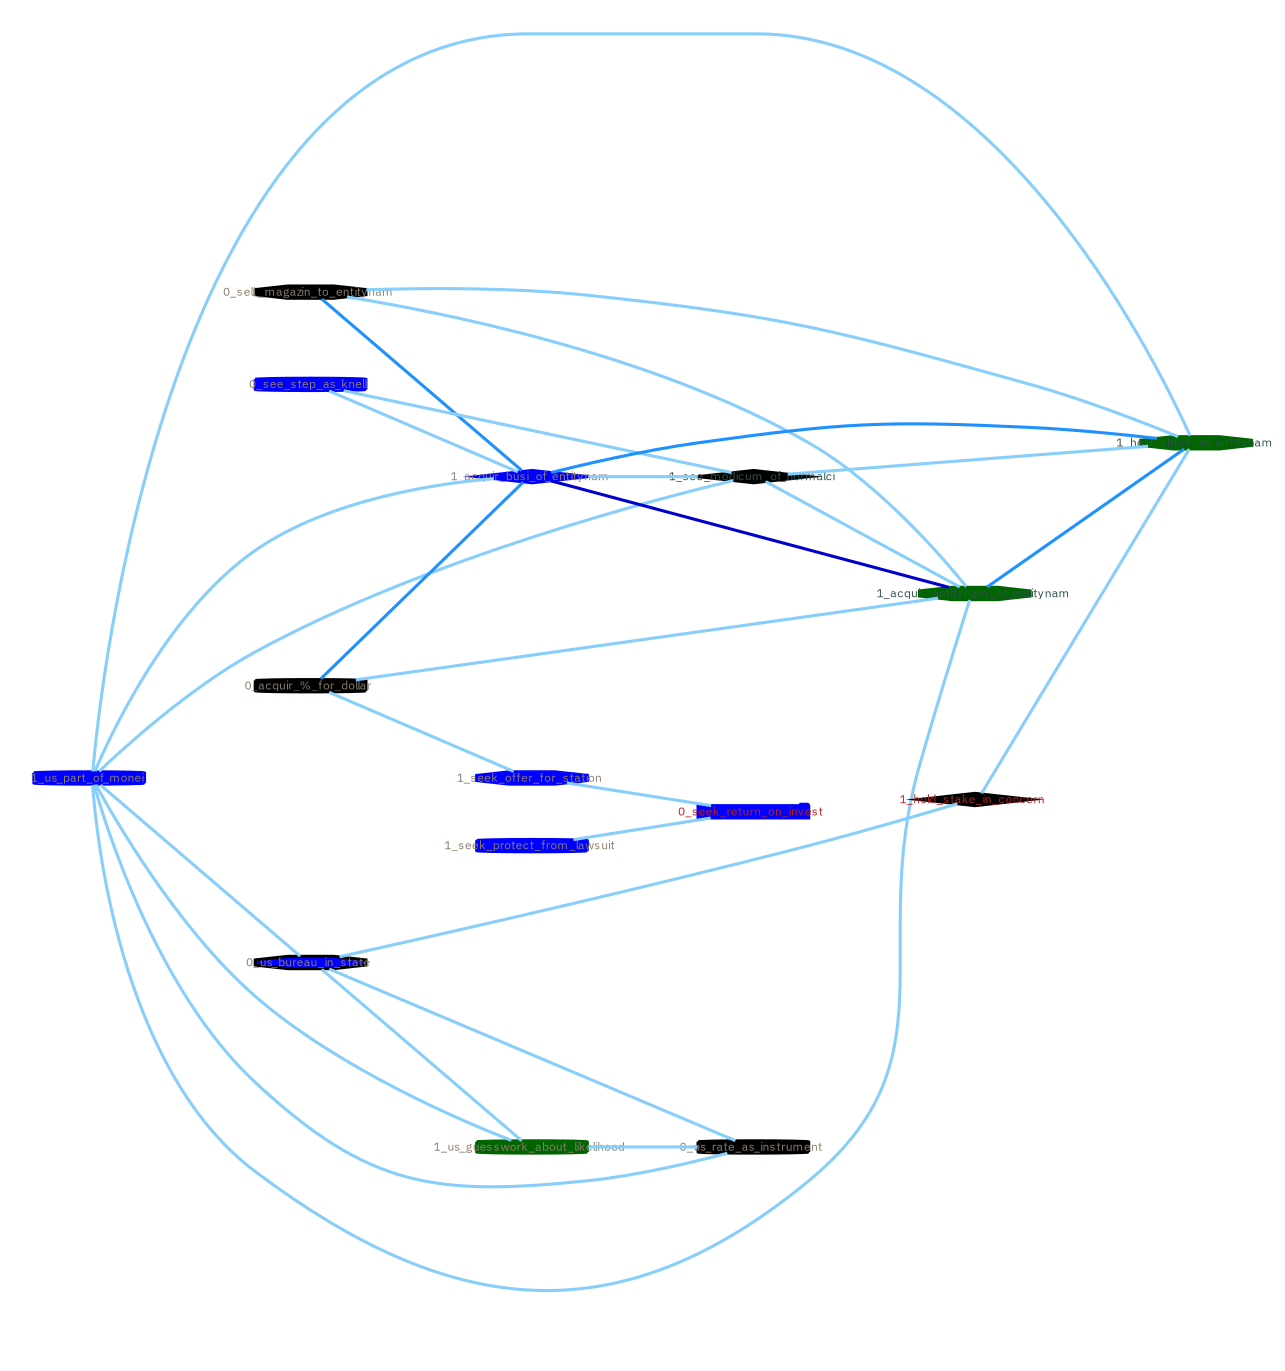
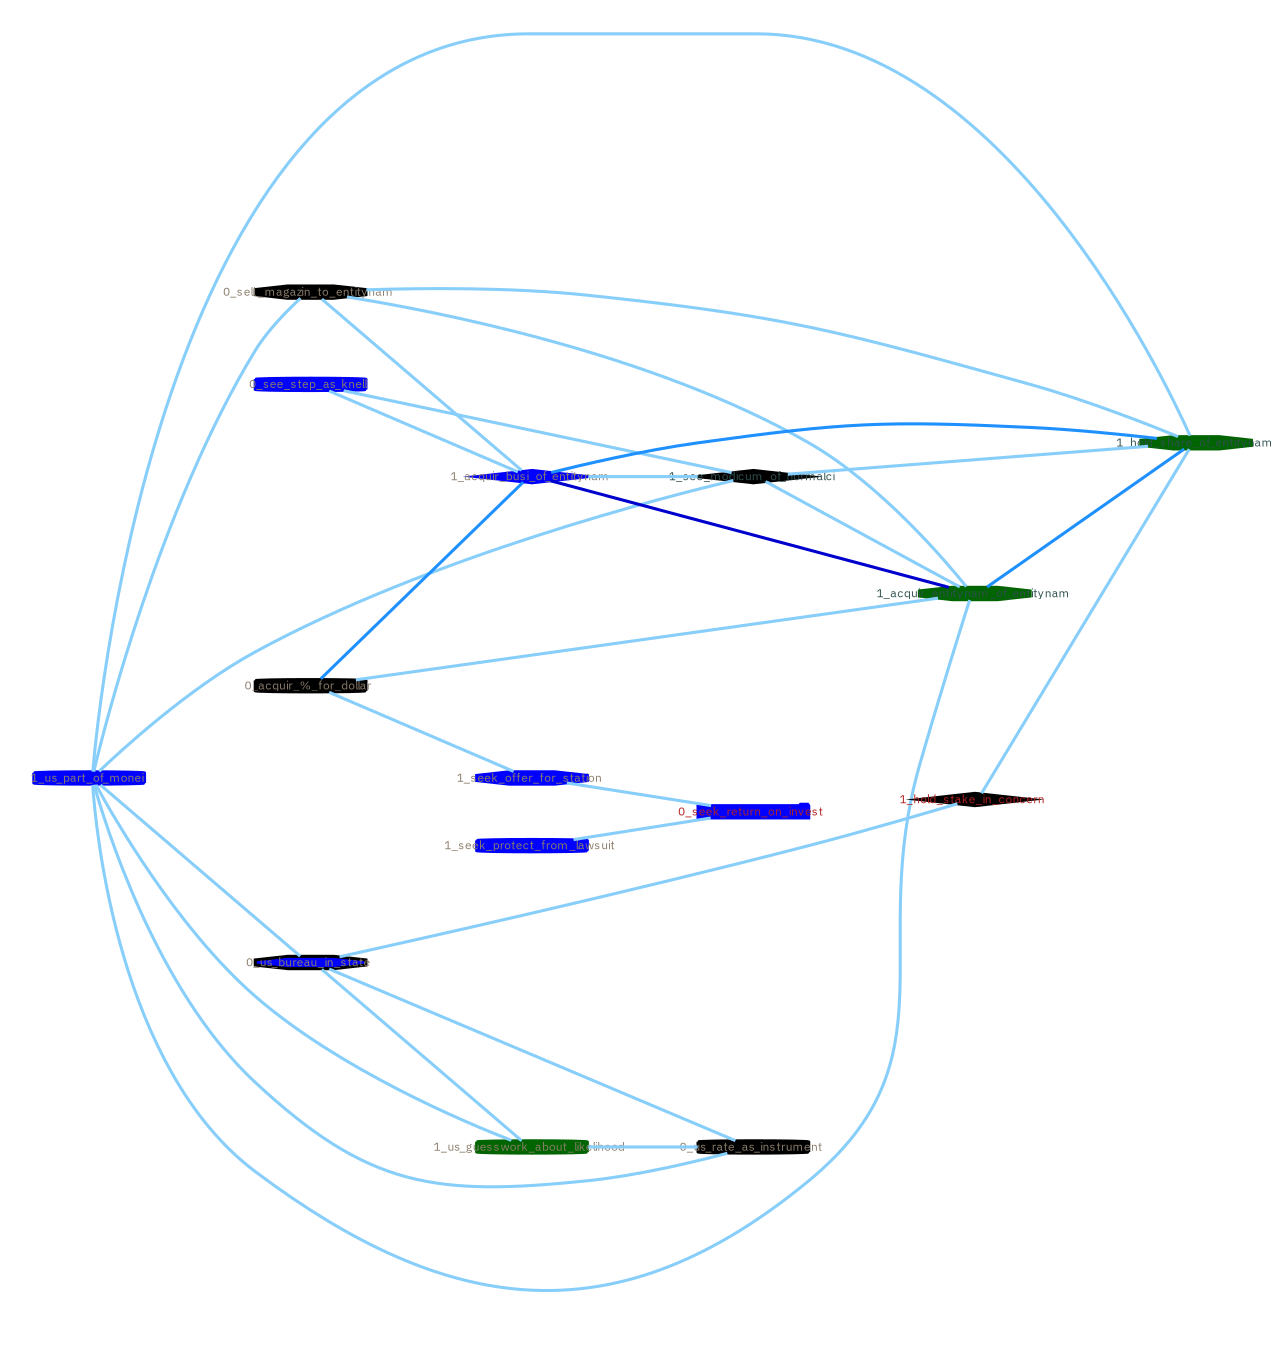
(422, 385) -> (422, 385)
(246, 558) -> (172, 523)
